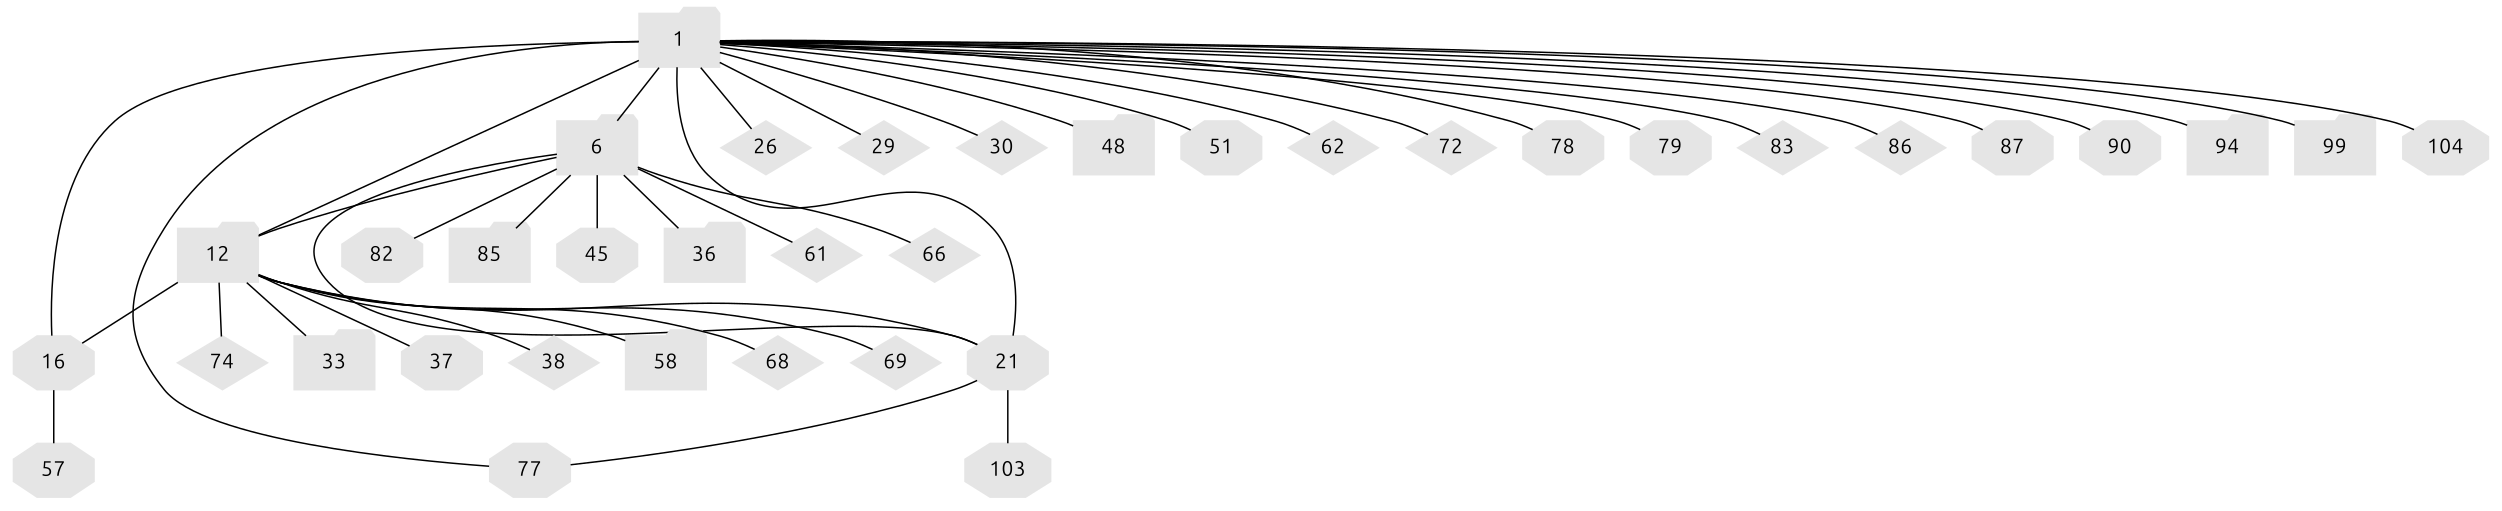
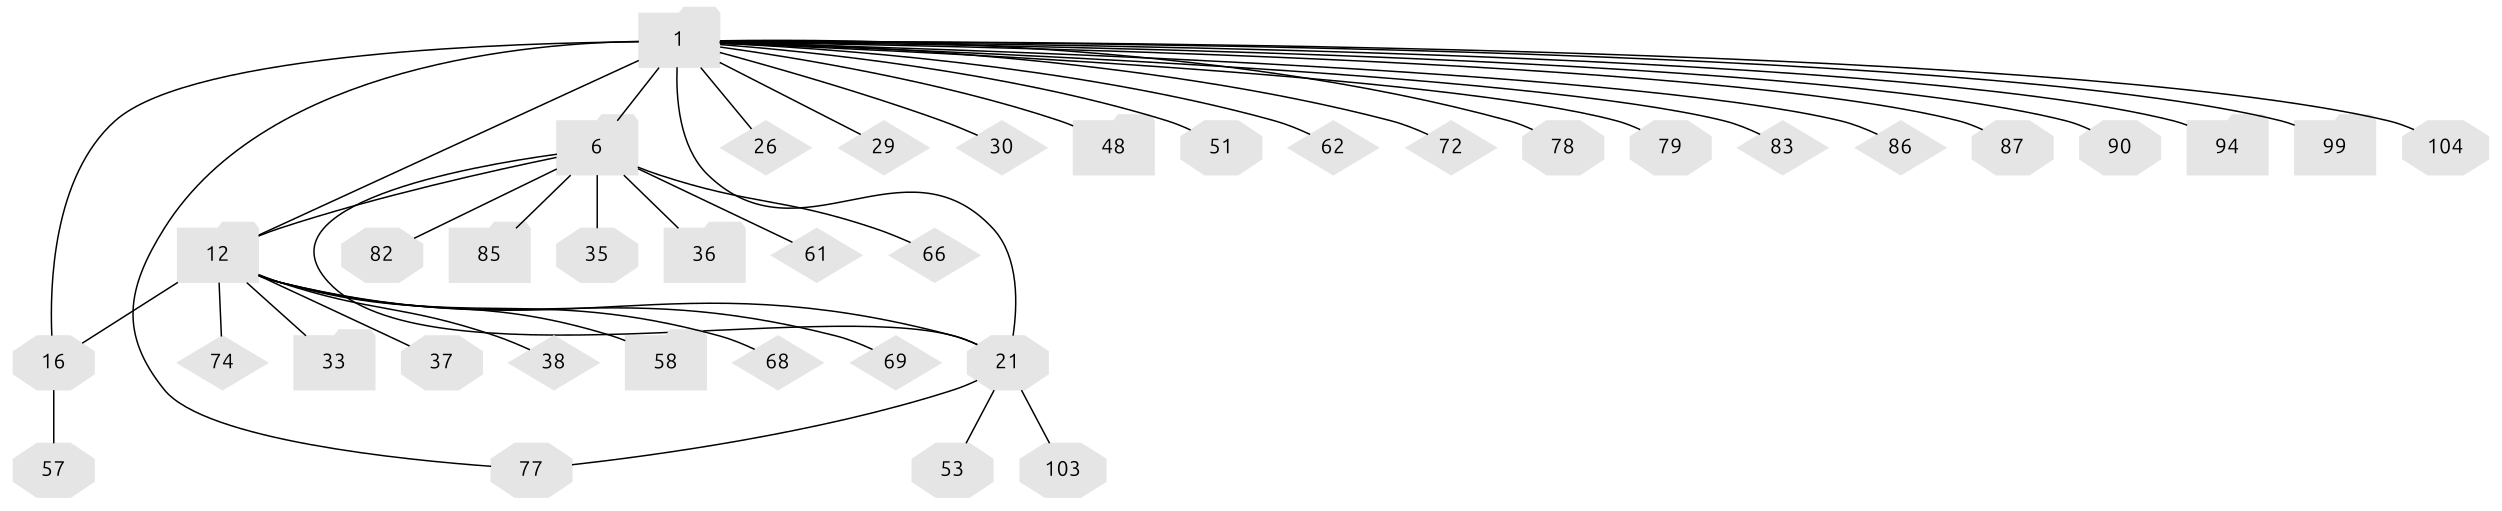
(597, 255) -> (597, 255)
none -> (953, 470)
